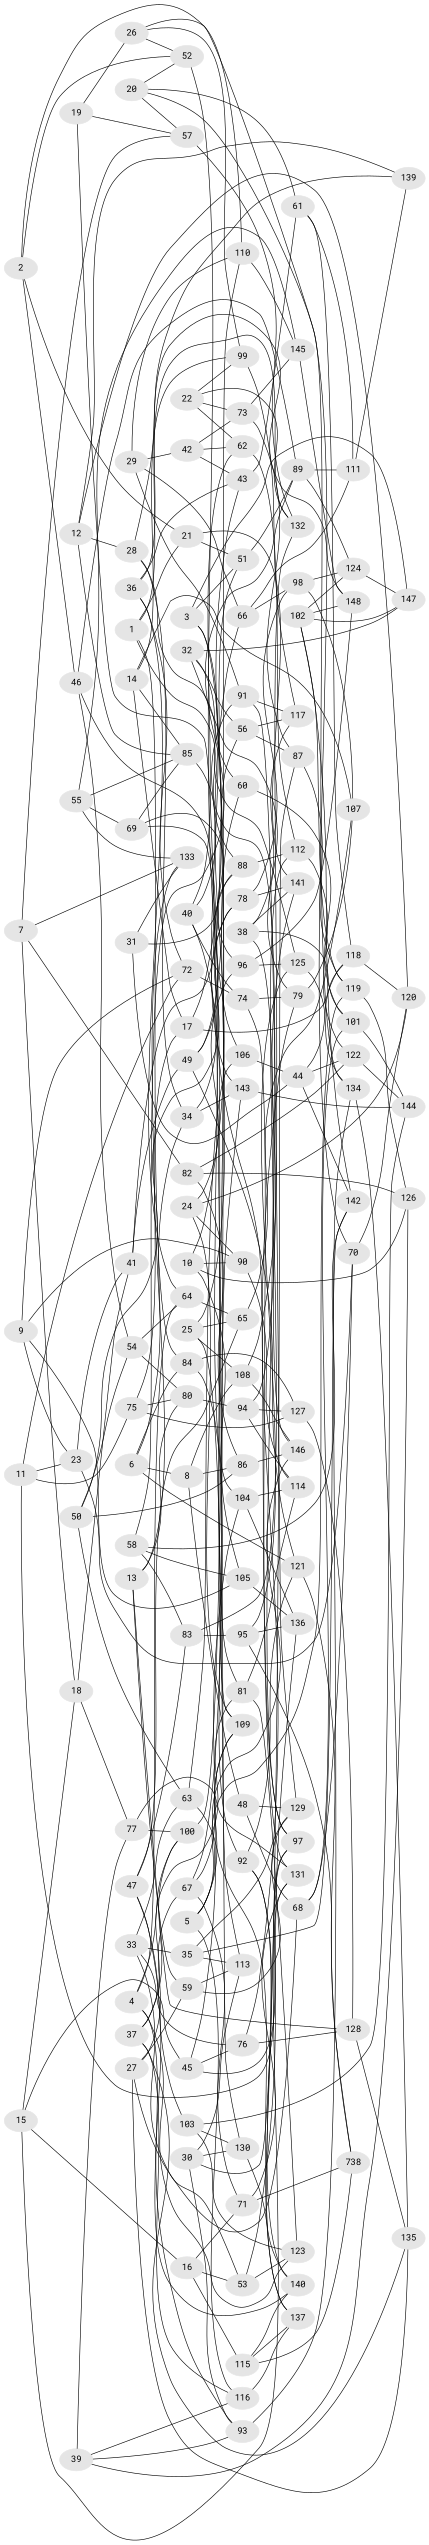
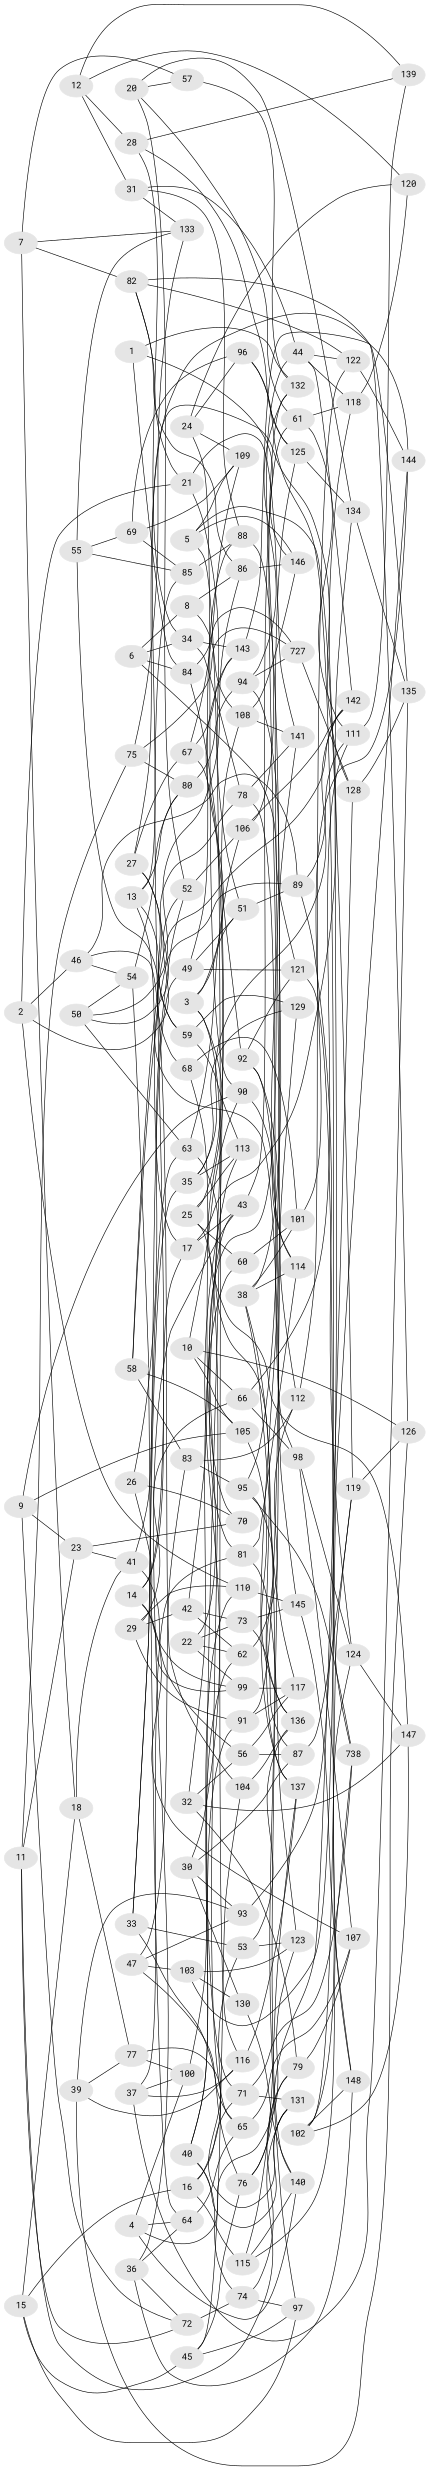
(76, 113) -> none
(158, 583) -> (155, 384)
(99, 677) -> (104, 138)
(326, 880) -> (302, 769)
(387, 1127) -> none
(298, 1412) -> (298, 652)
(270, 1493) -> (270, 1281)
(242, 1805) -> none
